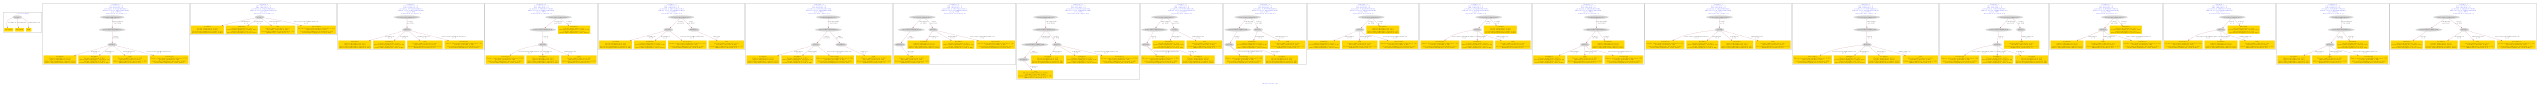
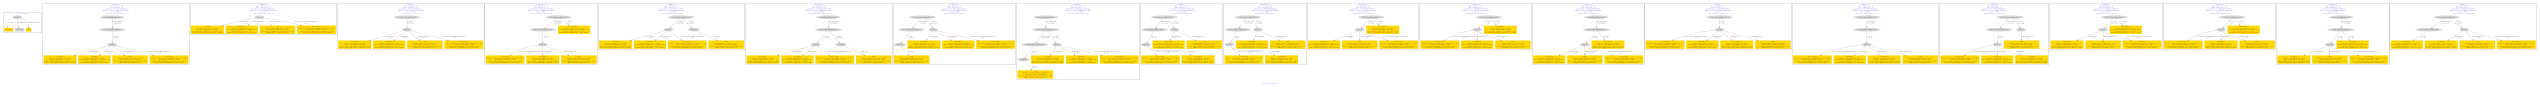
(20, 30) -> (20, 30)
